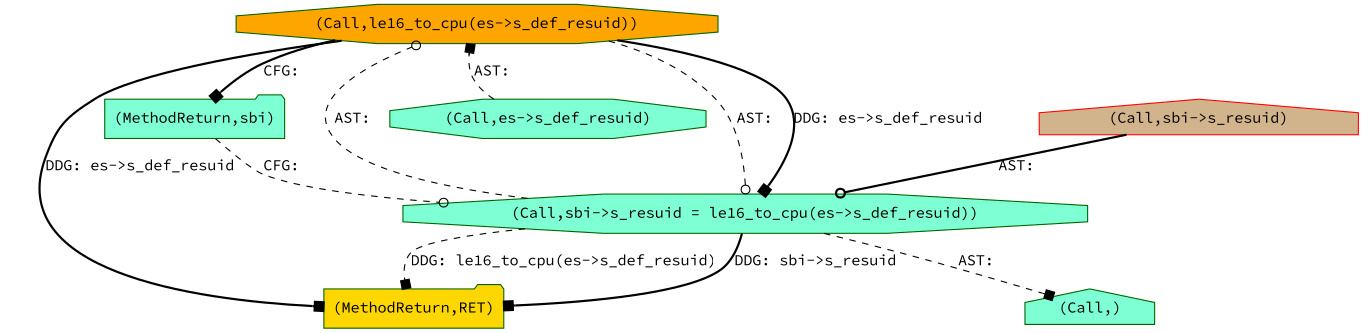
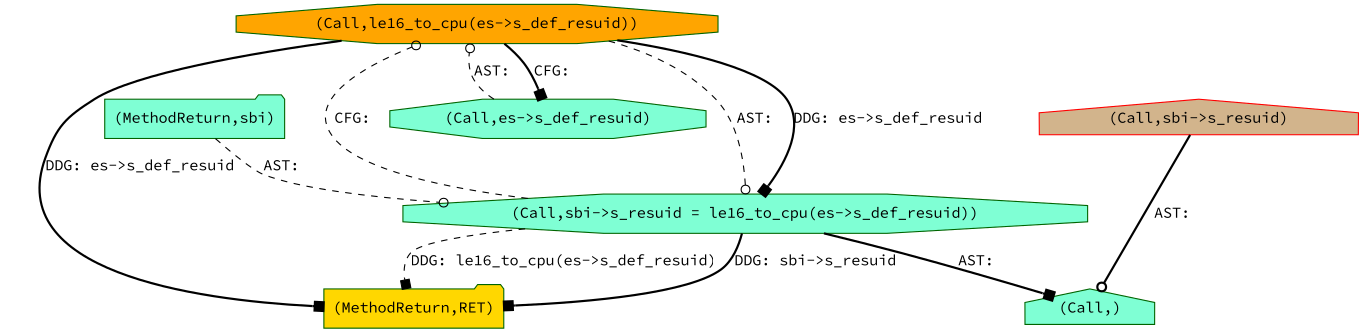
(275, 59) -> (524, 64)
(474, 80) -> (474, 80)
(357, 119) -> (357, 119)
(986, 163) -> (1147, 209)
(286, 166) -> (286, 166)
(934, 262) -> (934, 262)
